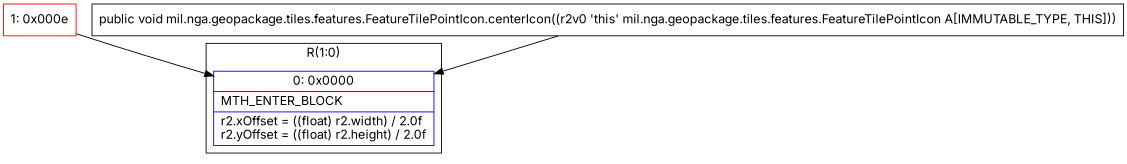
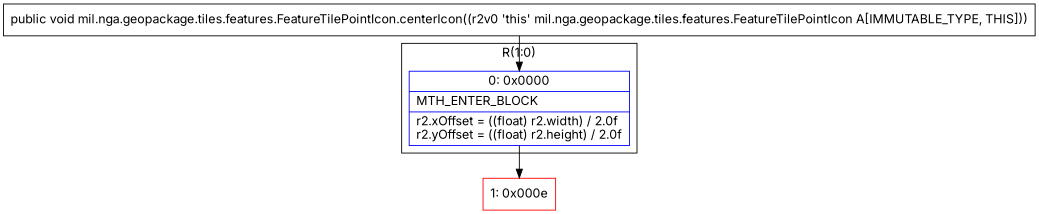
(140, 54) -> (519, 158)
